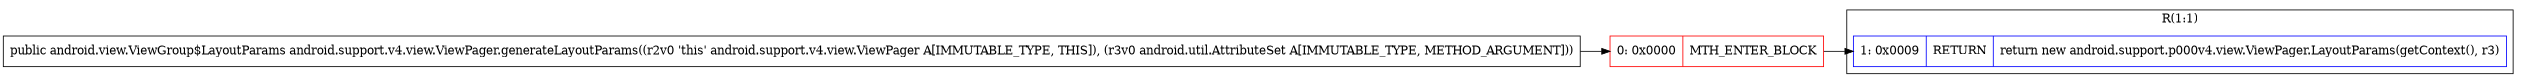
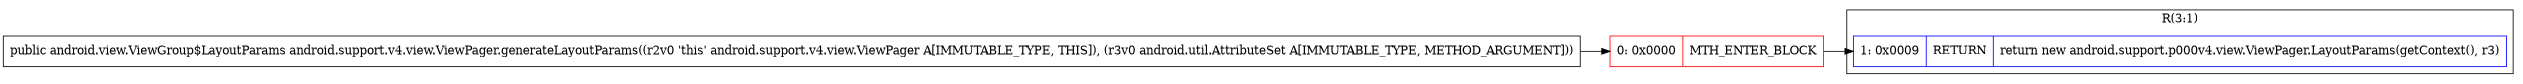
(2180, 19) -> (2180, 19)
